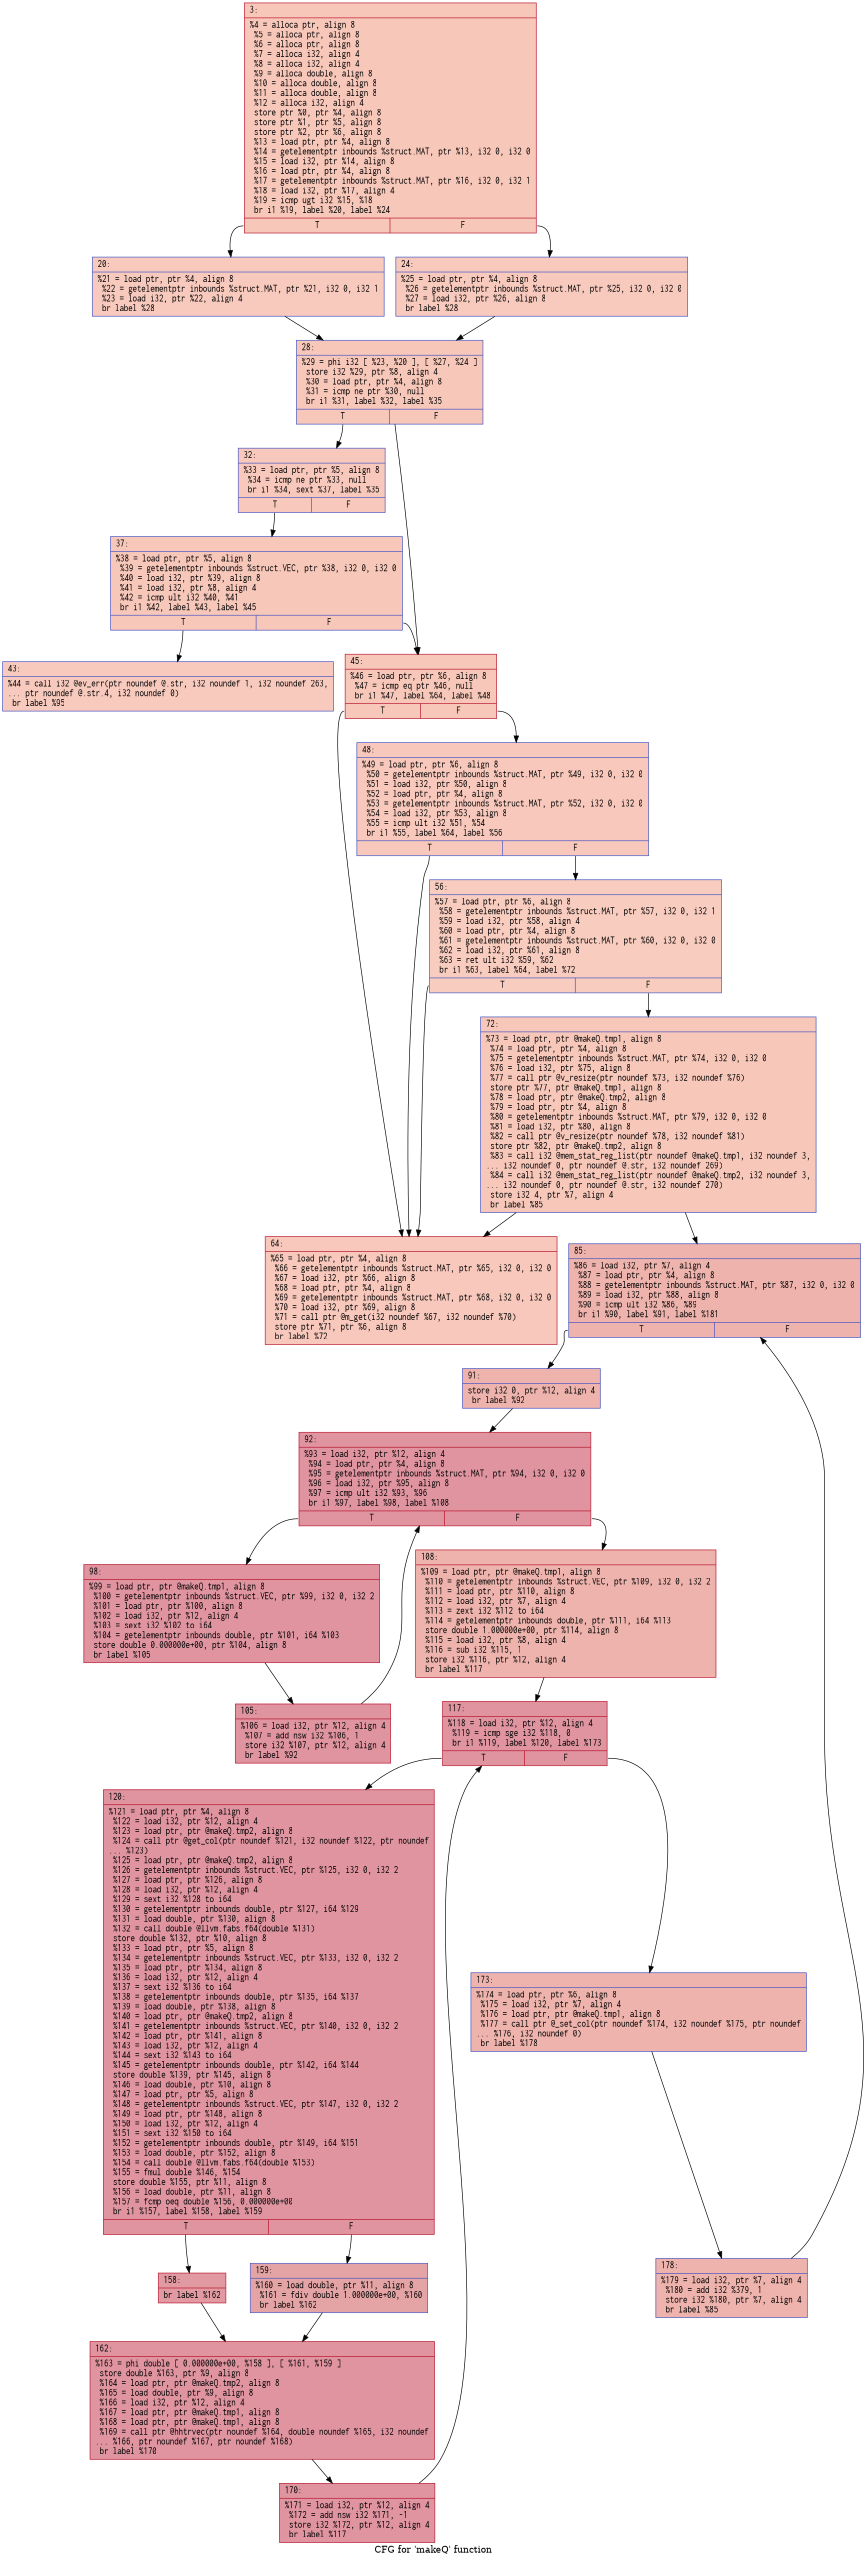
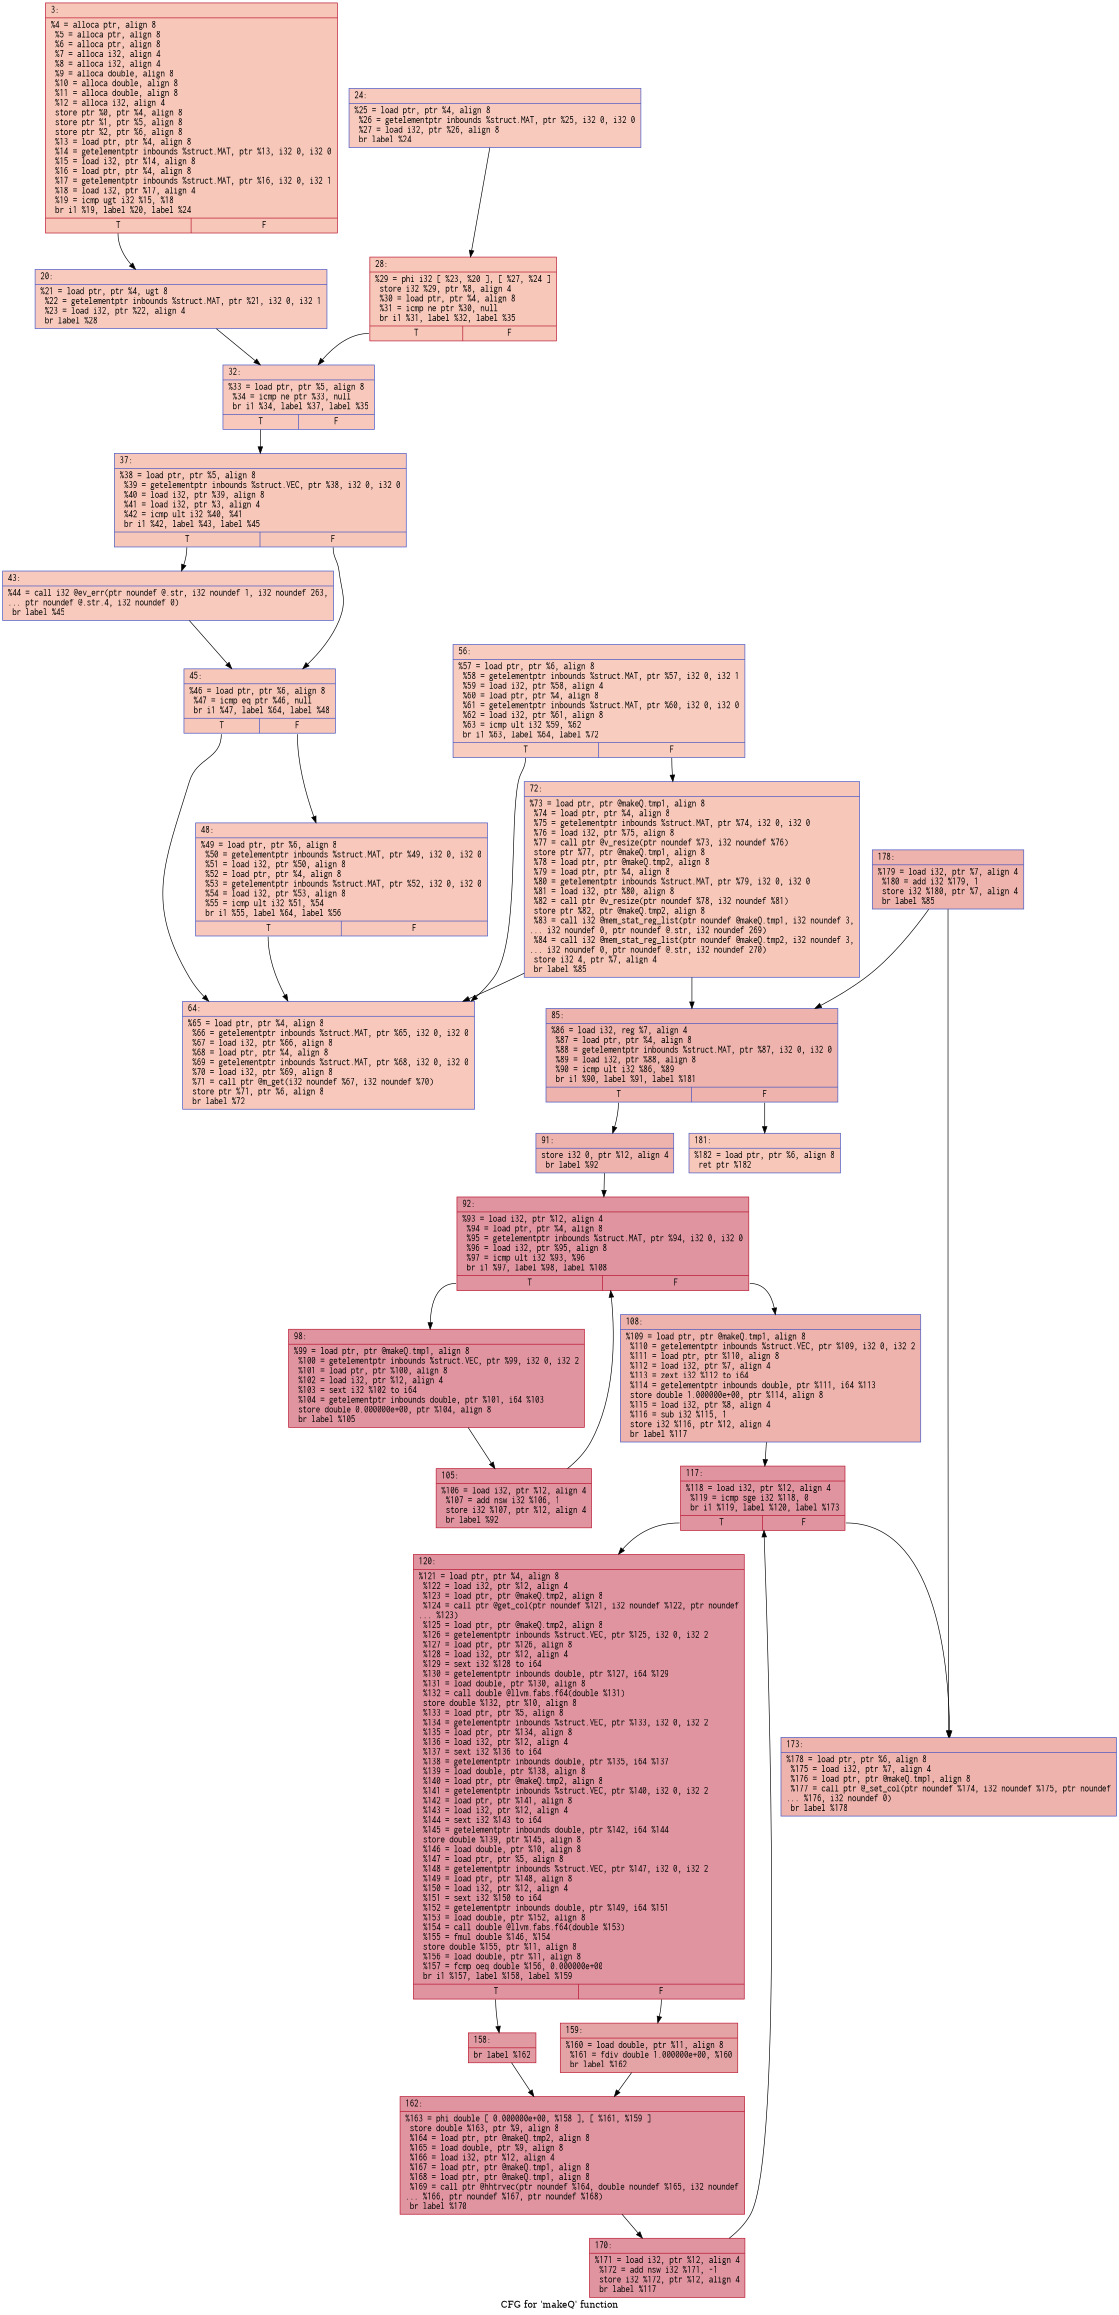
(549, 235) -> none
(166, 279) -> (104, 292)
(430, 308) -> (383, 140)
(301, 326) -> (236, 345)
(390, 382) -> (463, 299)
(312, 490) -> (299, 407)
(408, 536) -> (208, 642)
(186, 588) -> (190, 505)
(421, 686) -> (260, 701)
(36, 703) -> (36, 613)
(576, 865) -> none
(494, 960) -> (520, 725)
none -> (765, 1153)
(642, 1266) -> (619, 1031)
(411, 1291) -> (329, 1055)
(566, 1614) -> (771, 1378)
(547, 1995) -> (857, 1760)
(686, 2152) -> (948, 1320)
(339, 2288) -> (649, 2048)
(712, 2290) -> (928, 882)
